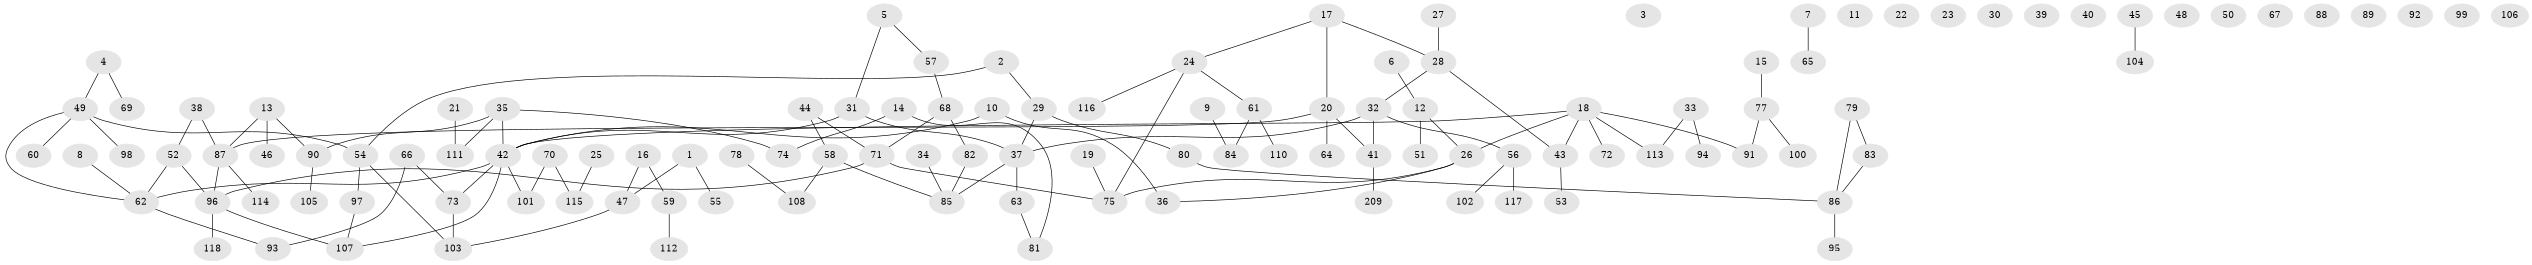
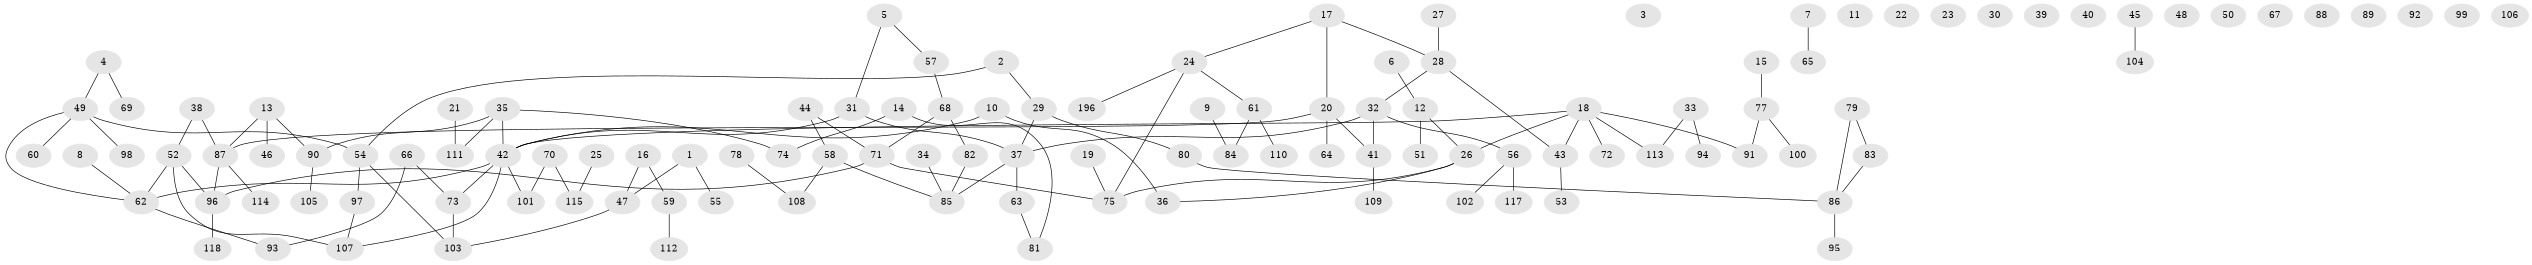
(1087, 109) -> (1087, 109)
(1374, 202) -> (1374, 202)
(277, 228) -> (246, 234)
